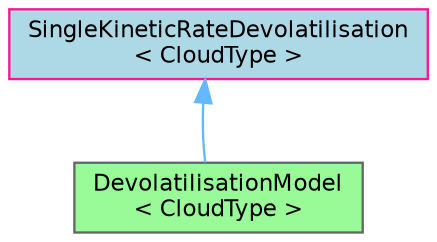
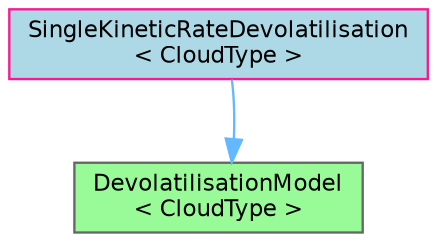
(203, 133) -> (234, 109)
